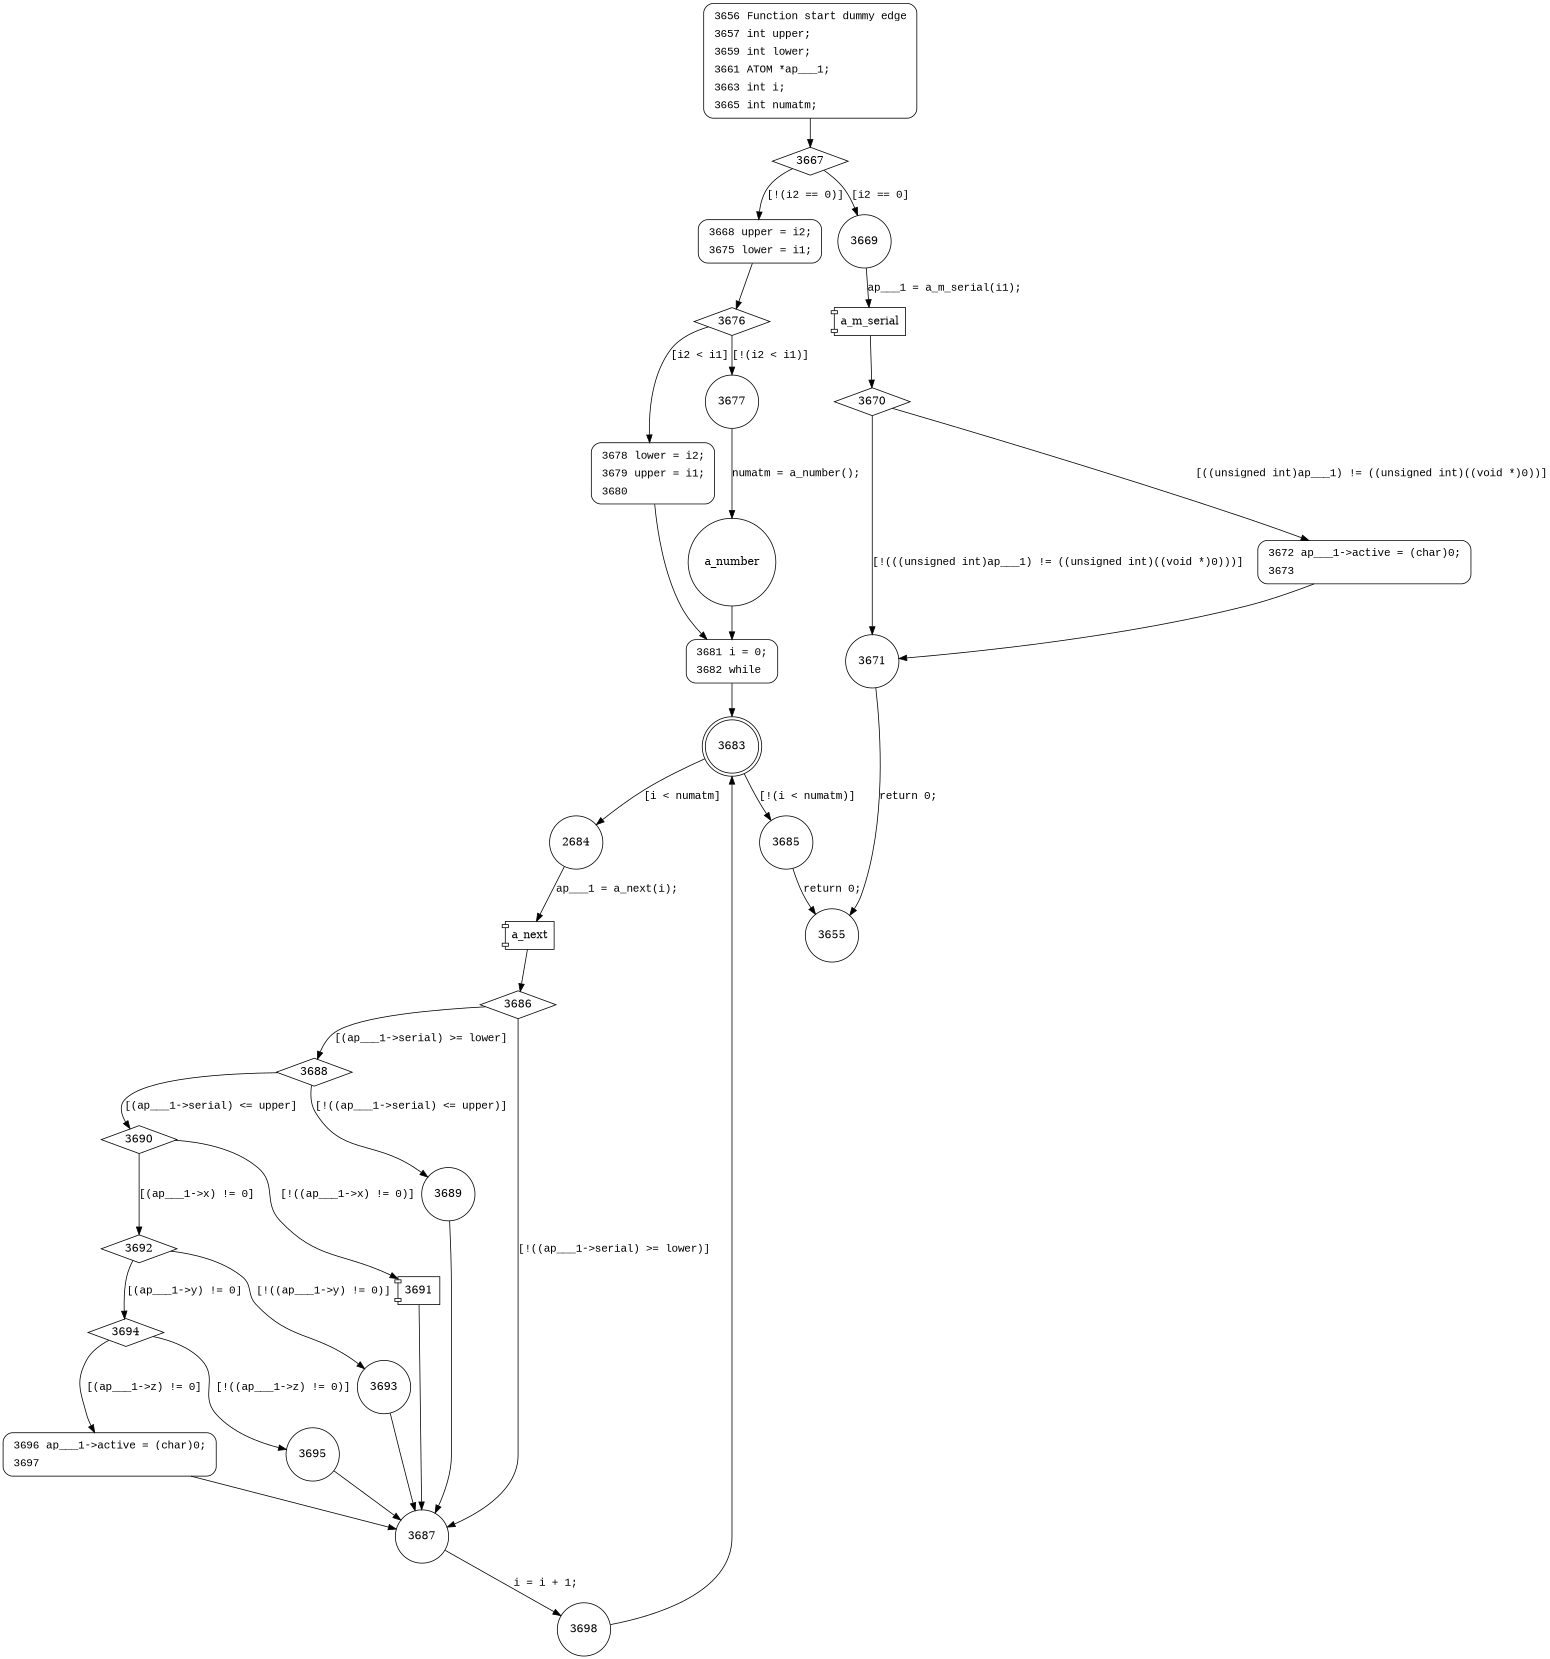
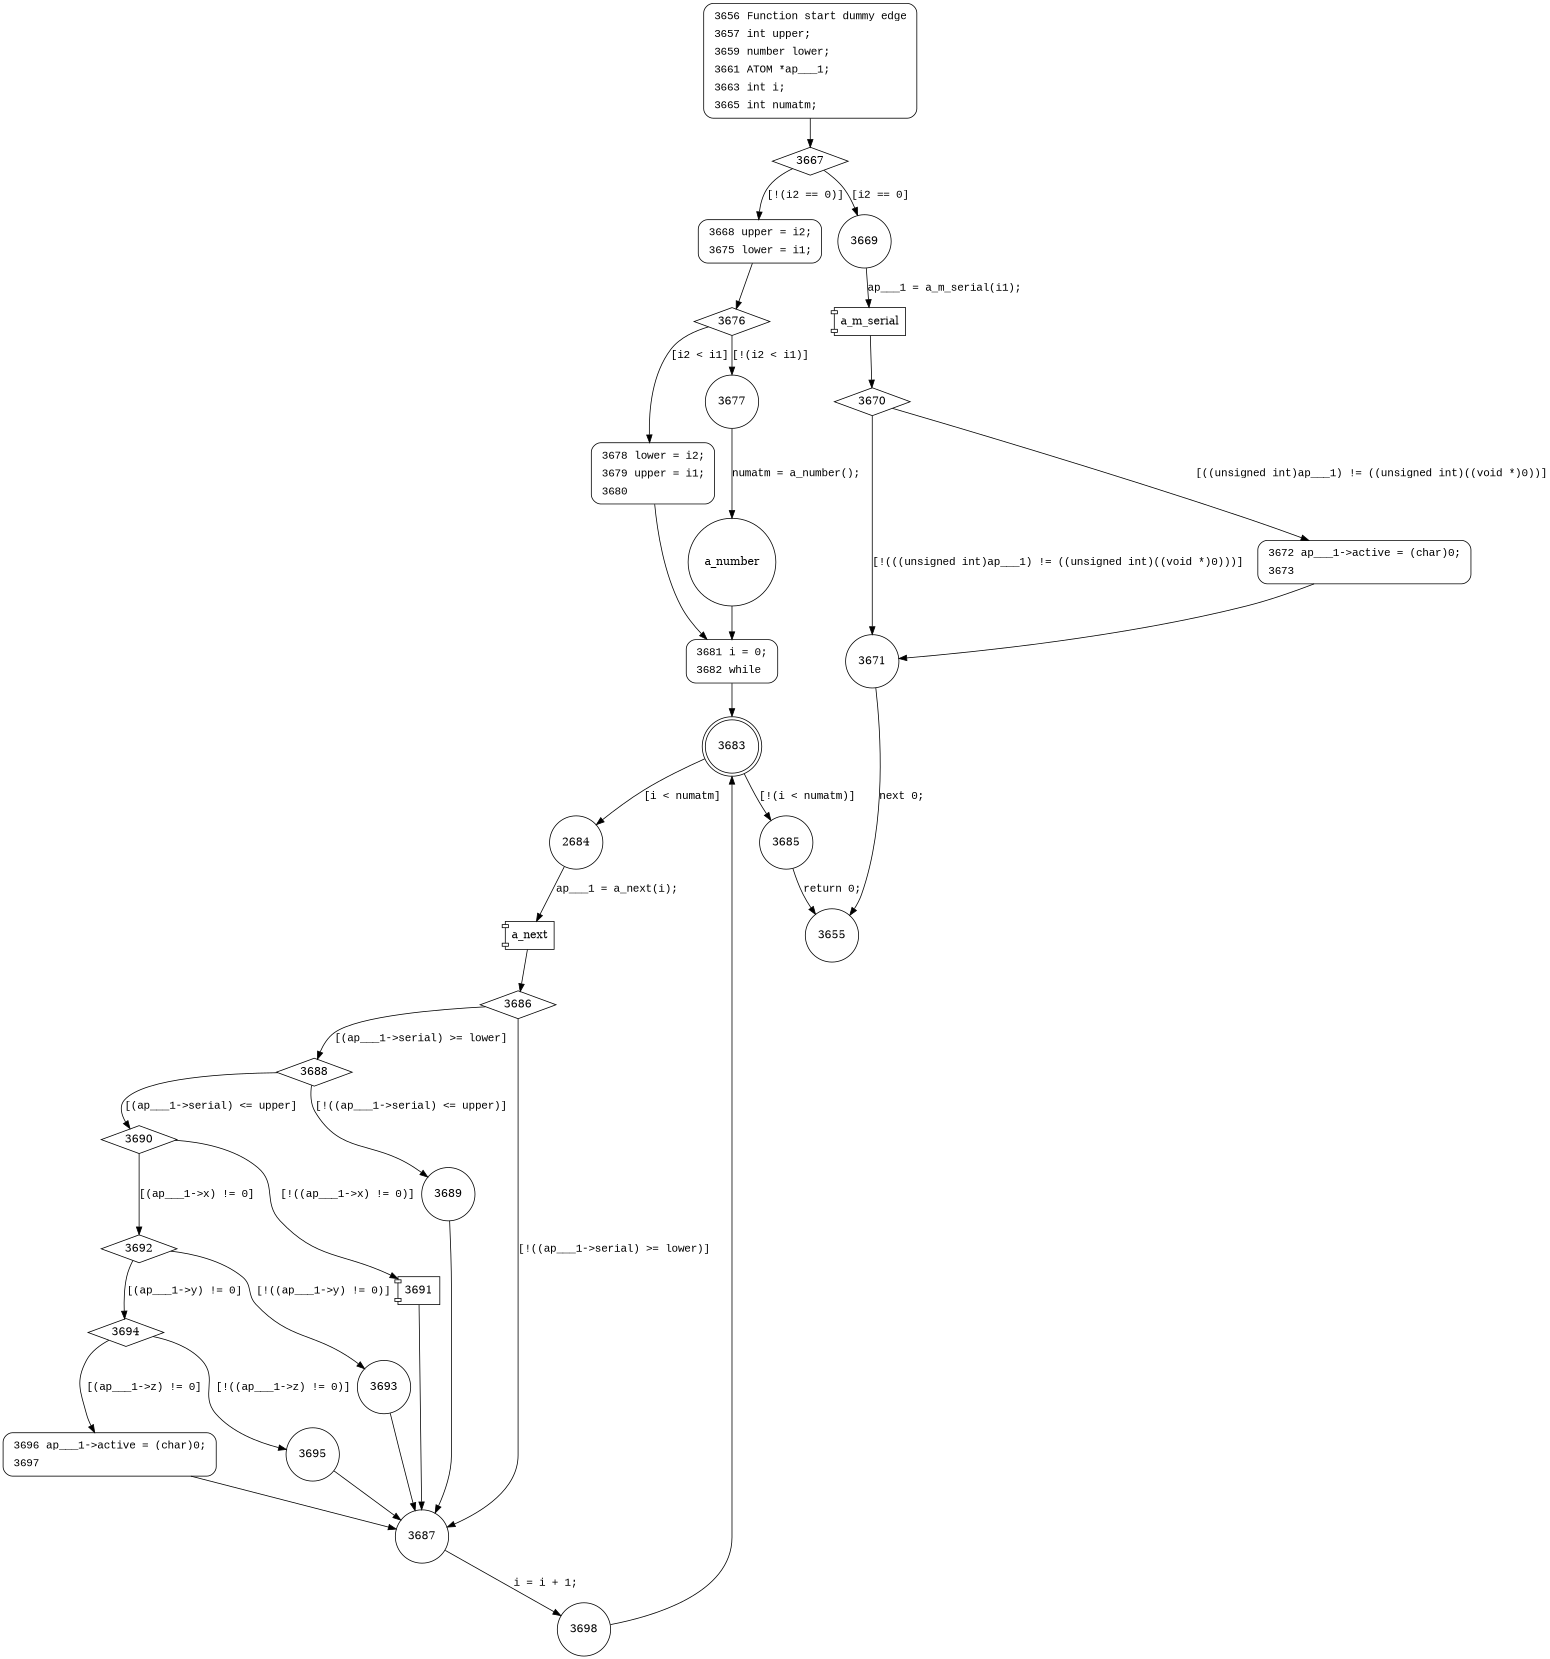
(779, 52) -> (789, 52)
(908, 796) -> (902, 796)
